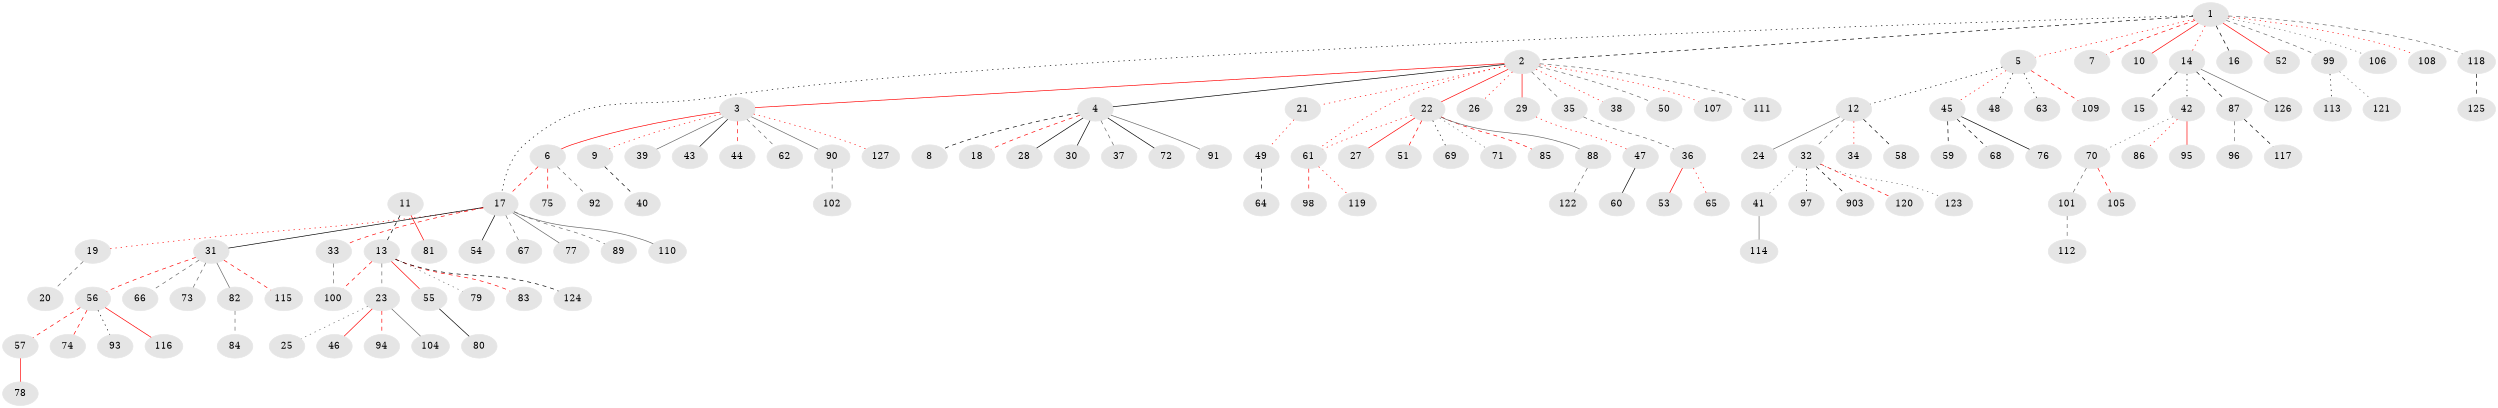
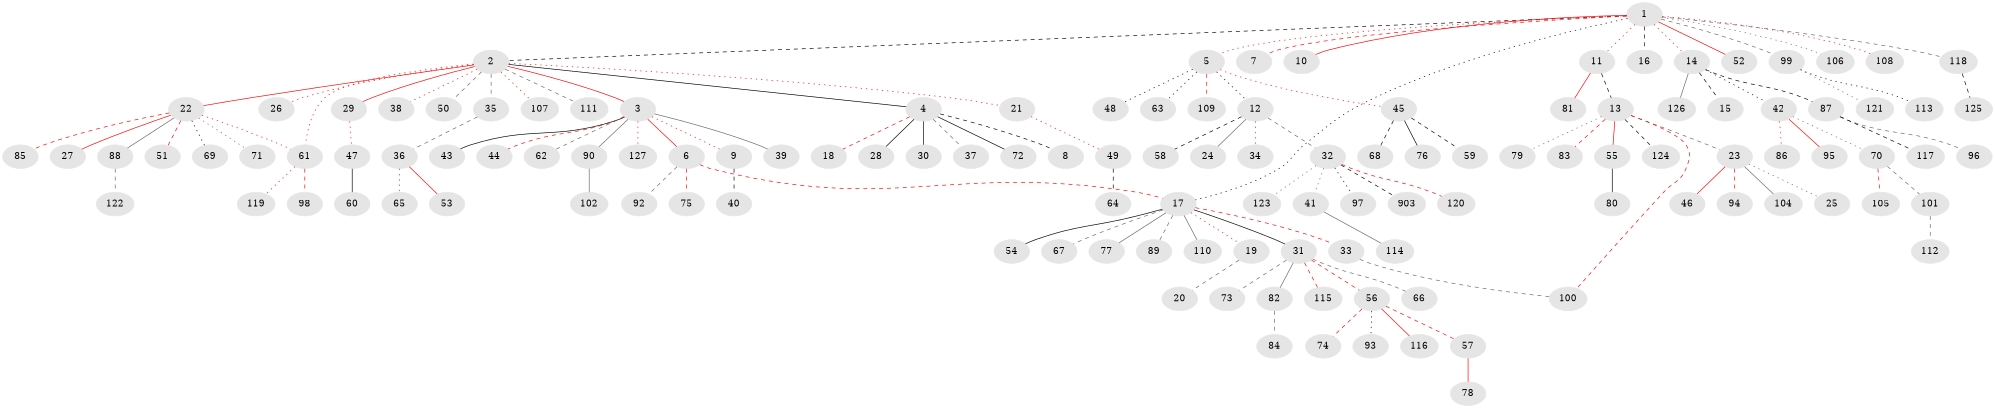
none -> (1621, 38)
(1214, 157) -> none
(832, 180) -> (589, 180)
